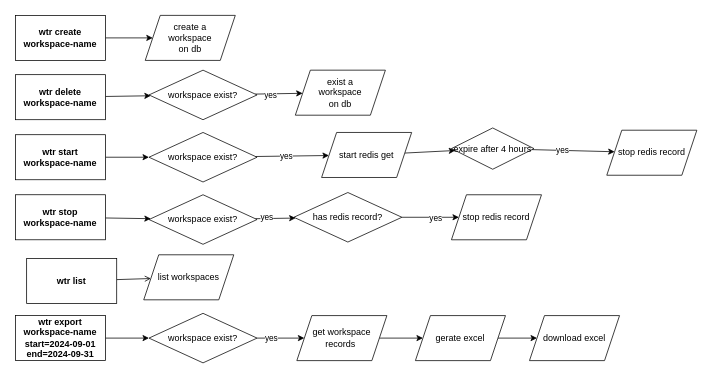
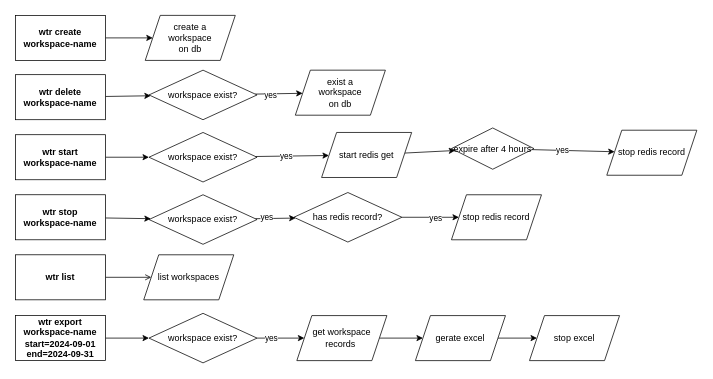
(72, 281) -> (60, 277)
(574, 338) -> (574, 338)
